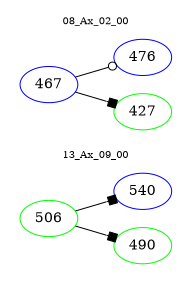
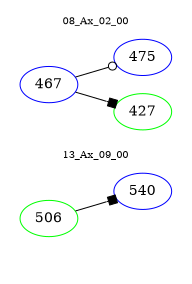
(143, 57) -> (143, 57)
(143, 246) -> none
